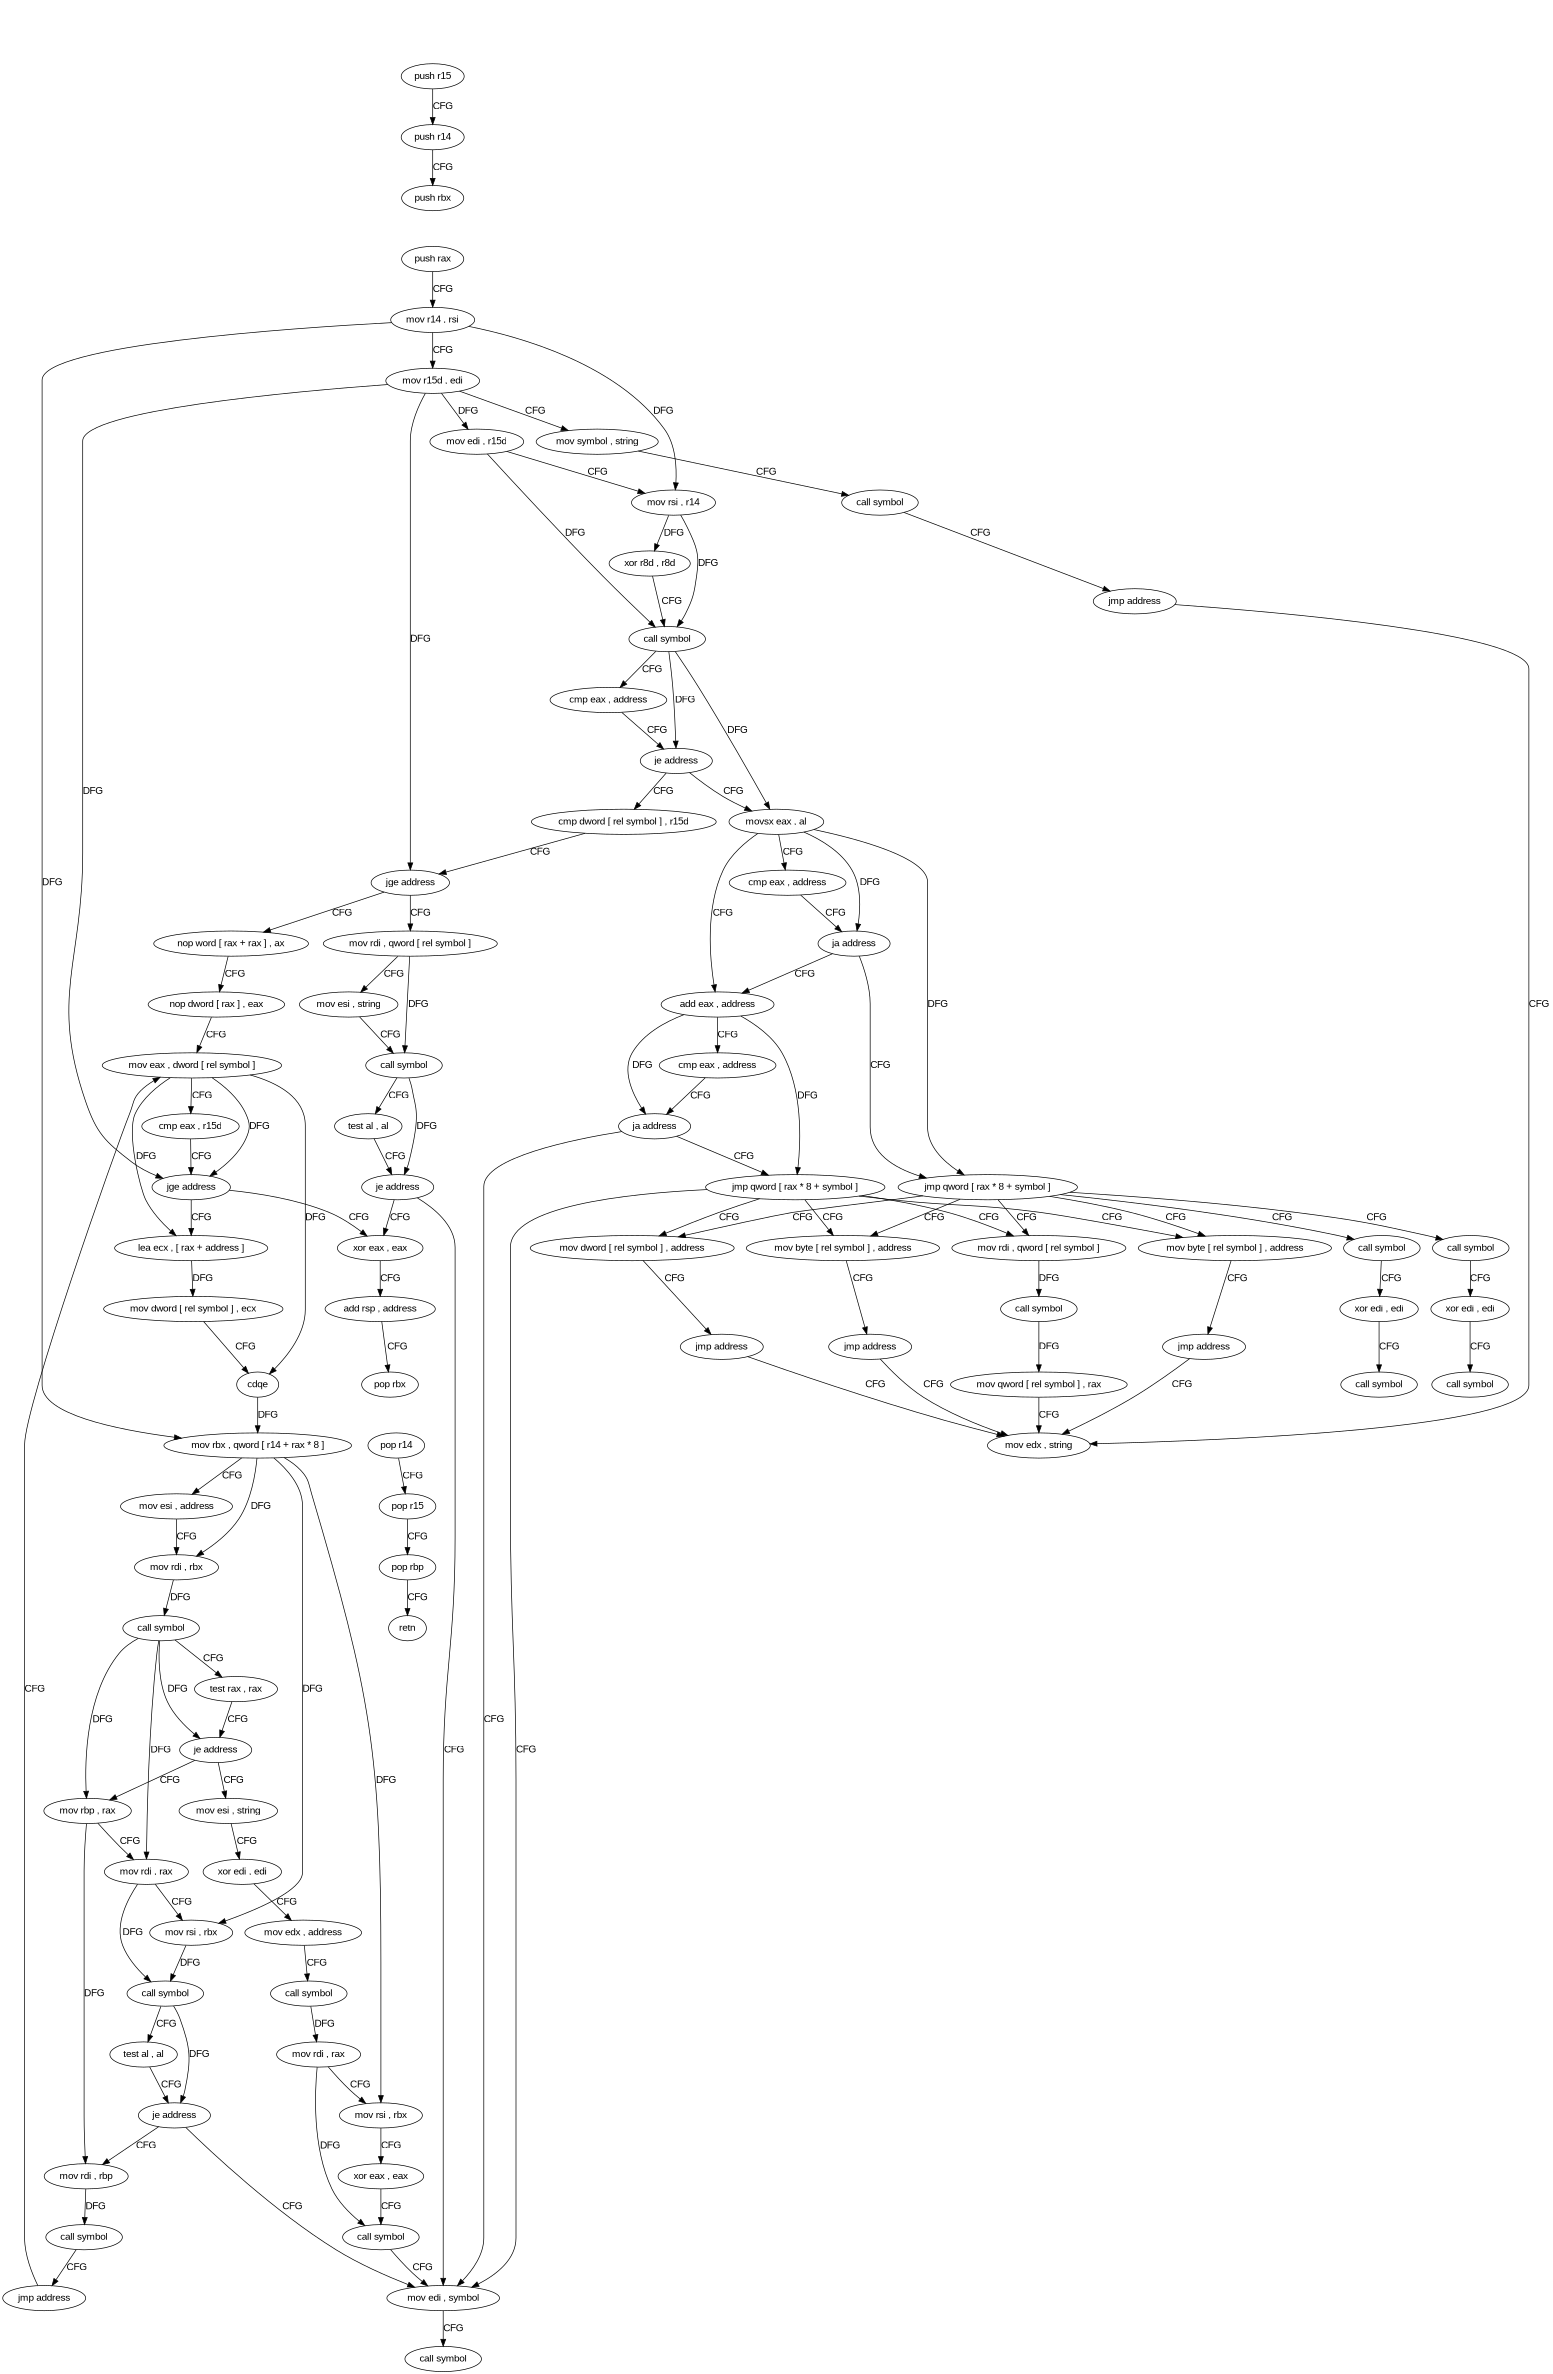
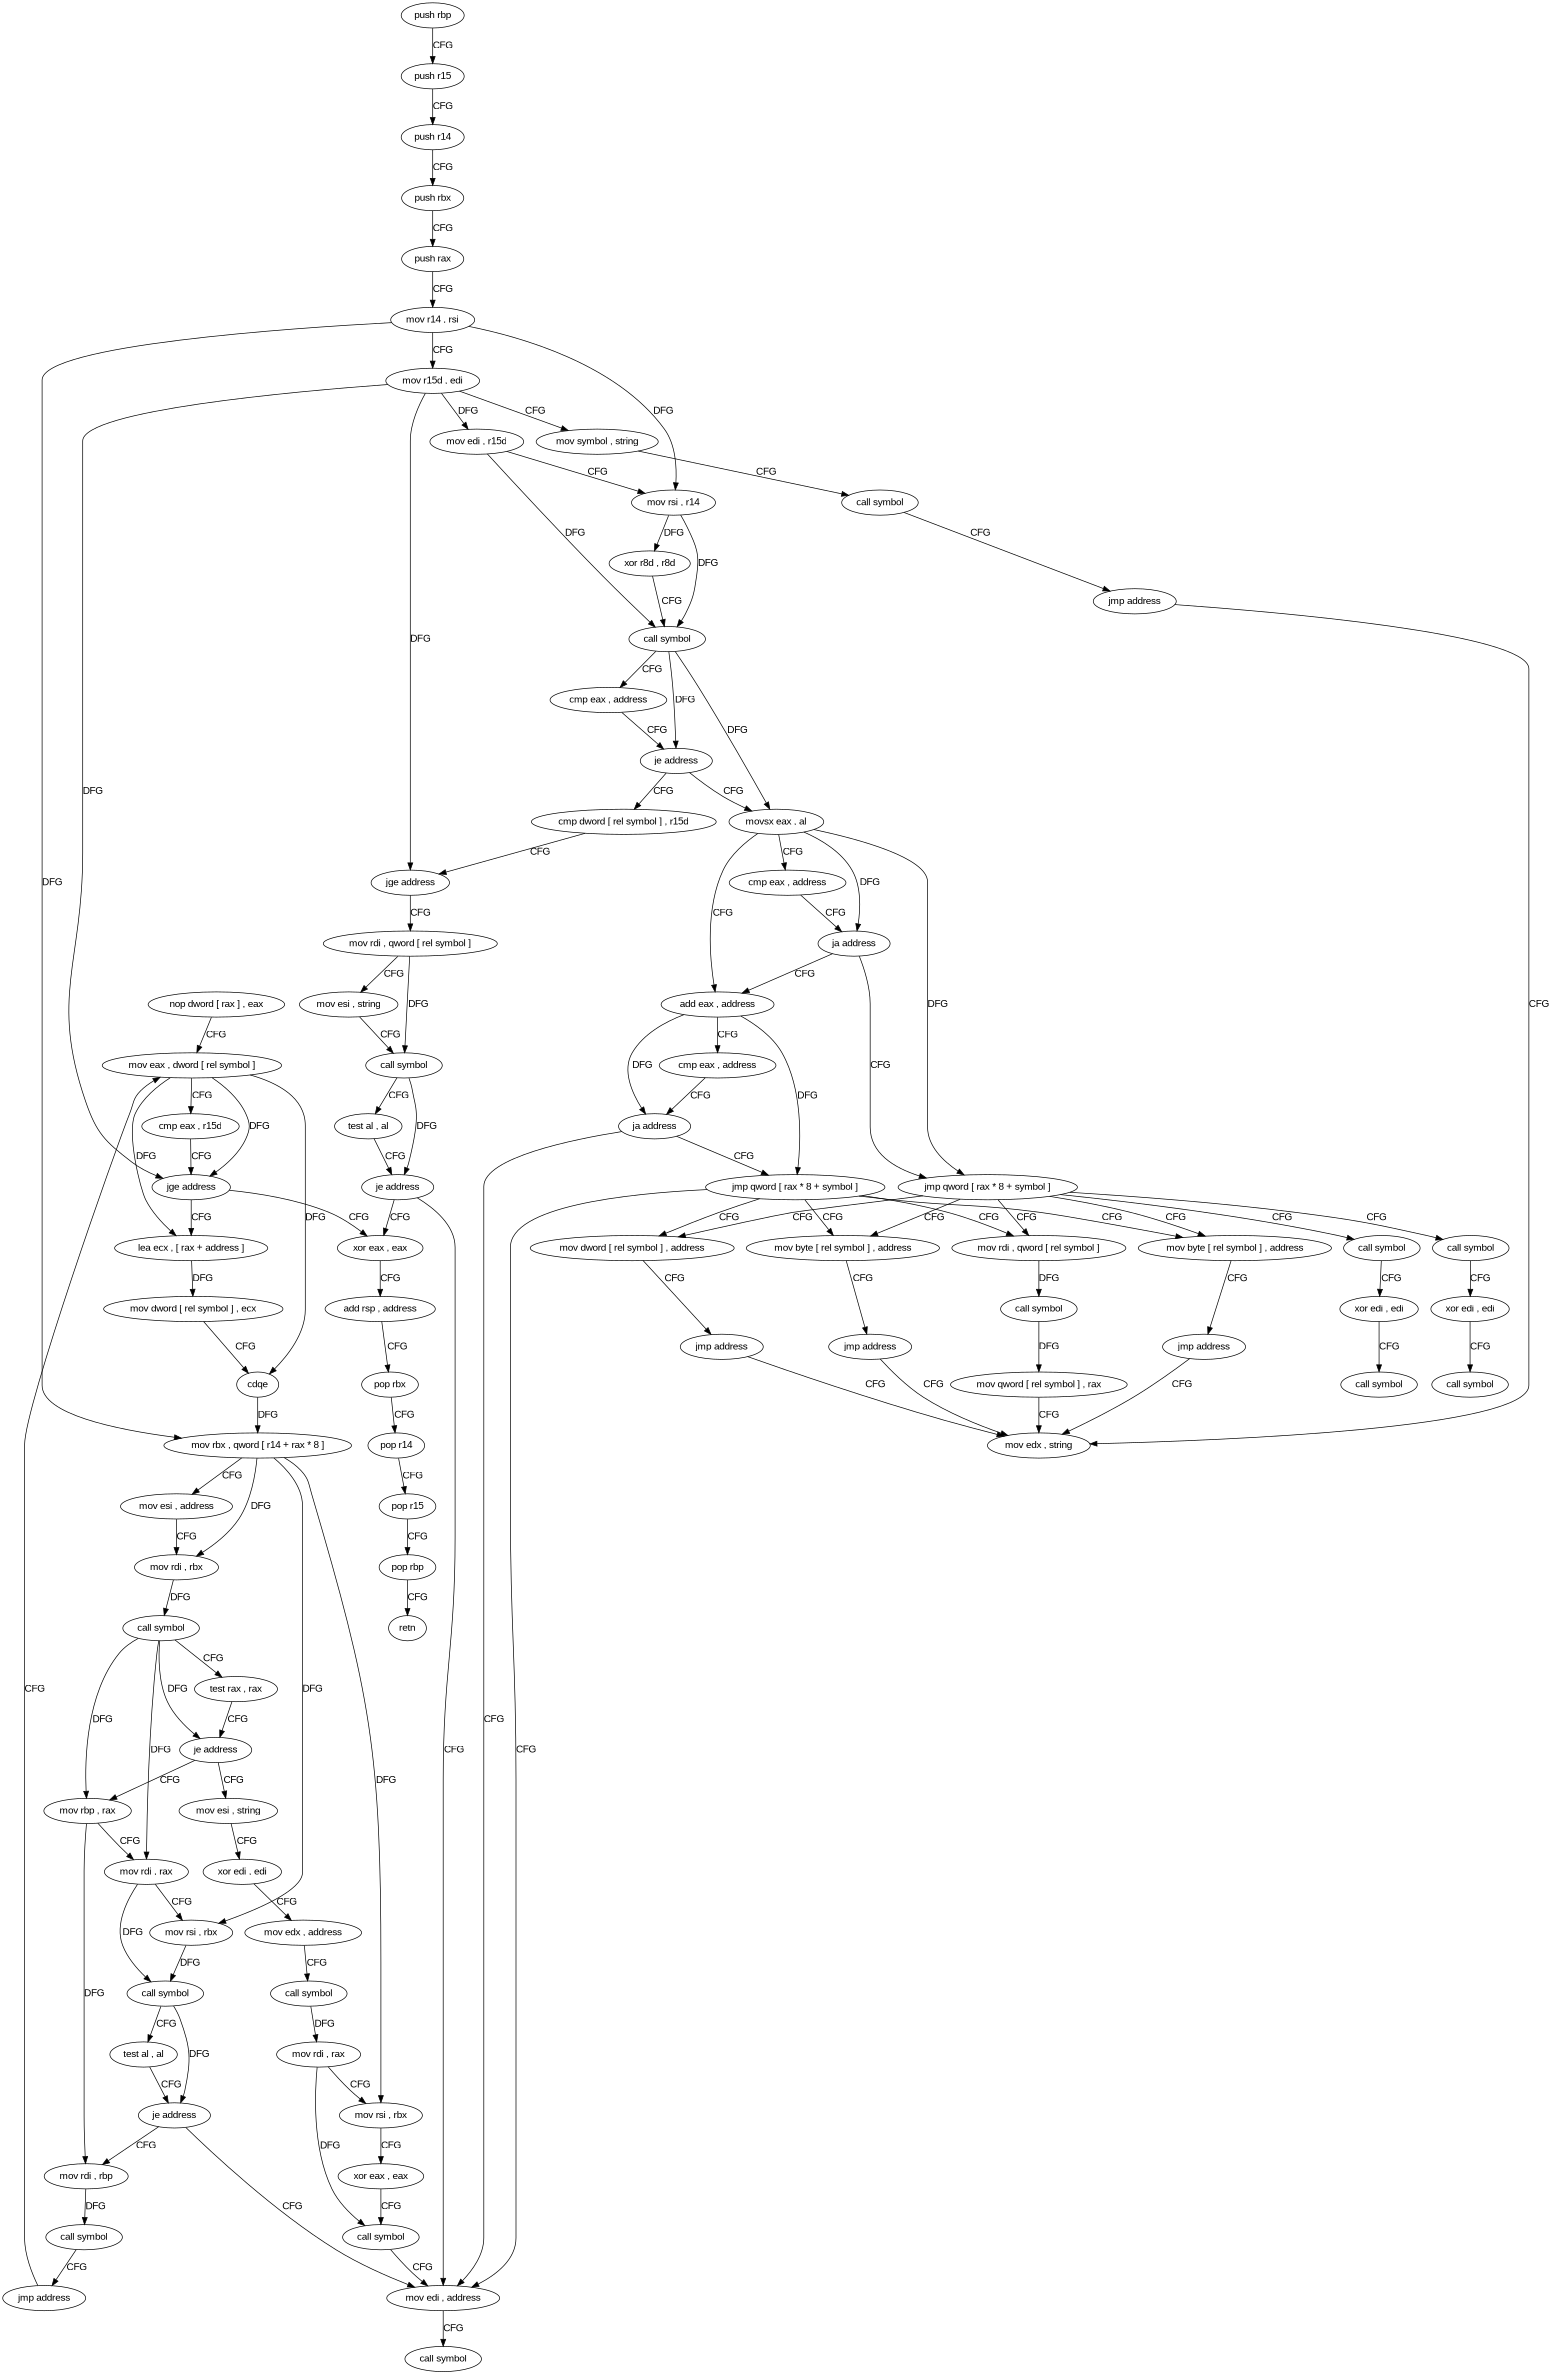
none -> (433, 15)
none -> (433, 225)
(231, 944) -> none
none -> (393, 1412)
(443, 2298) -> (443, 2298)
